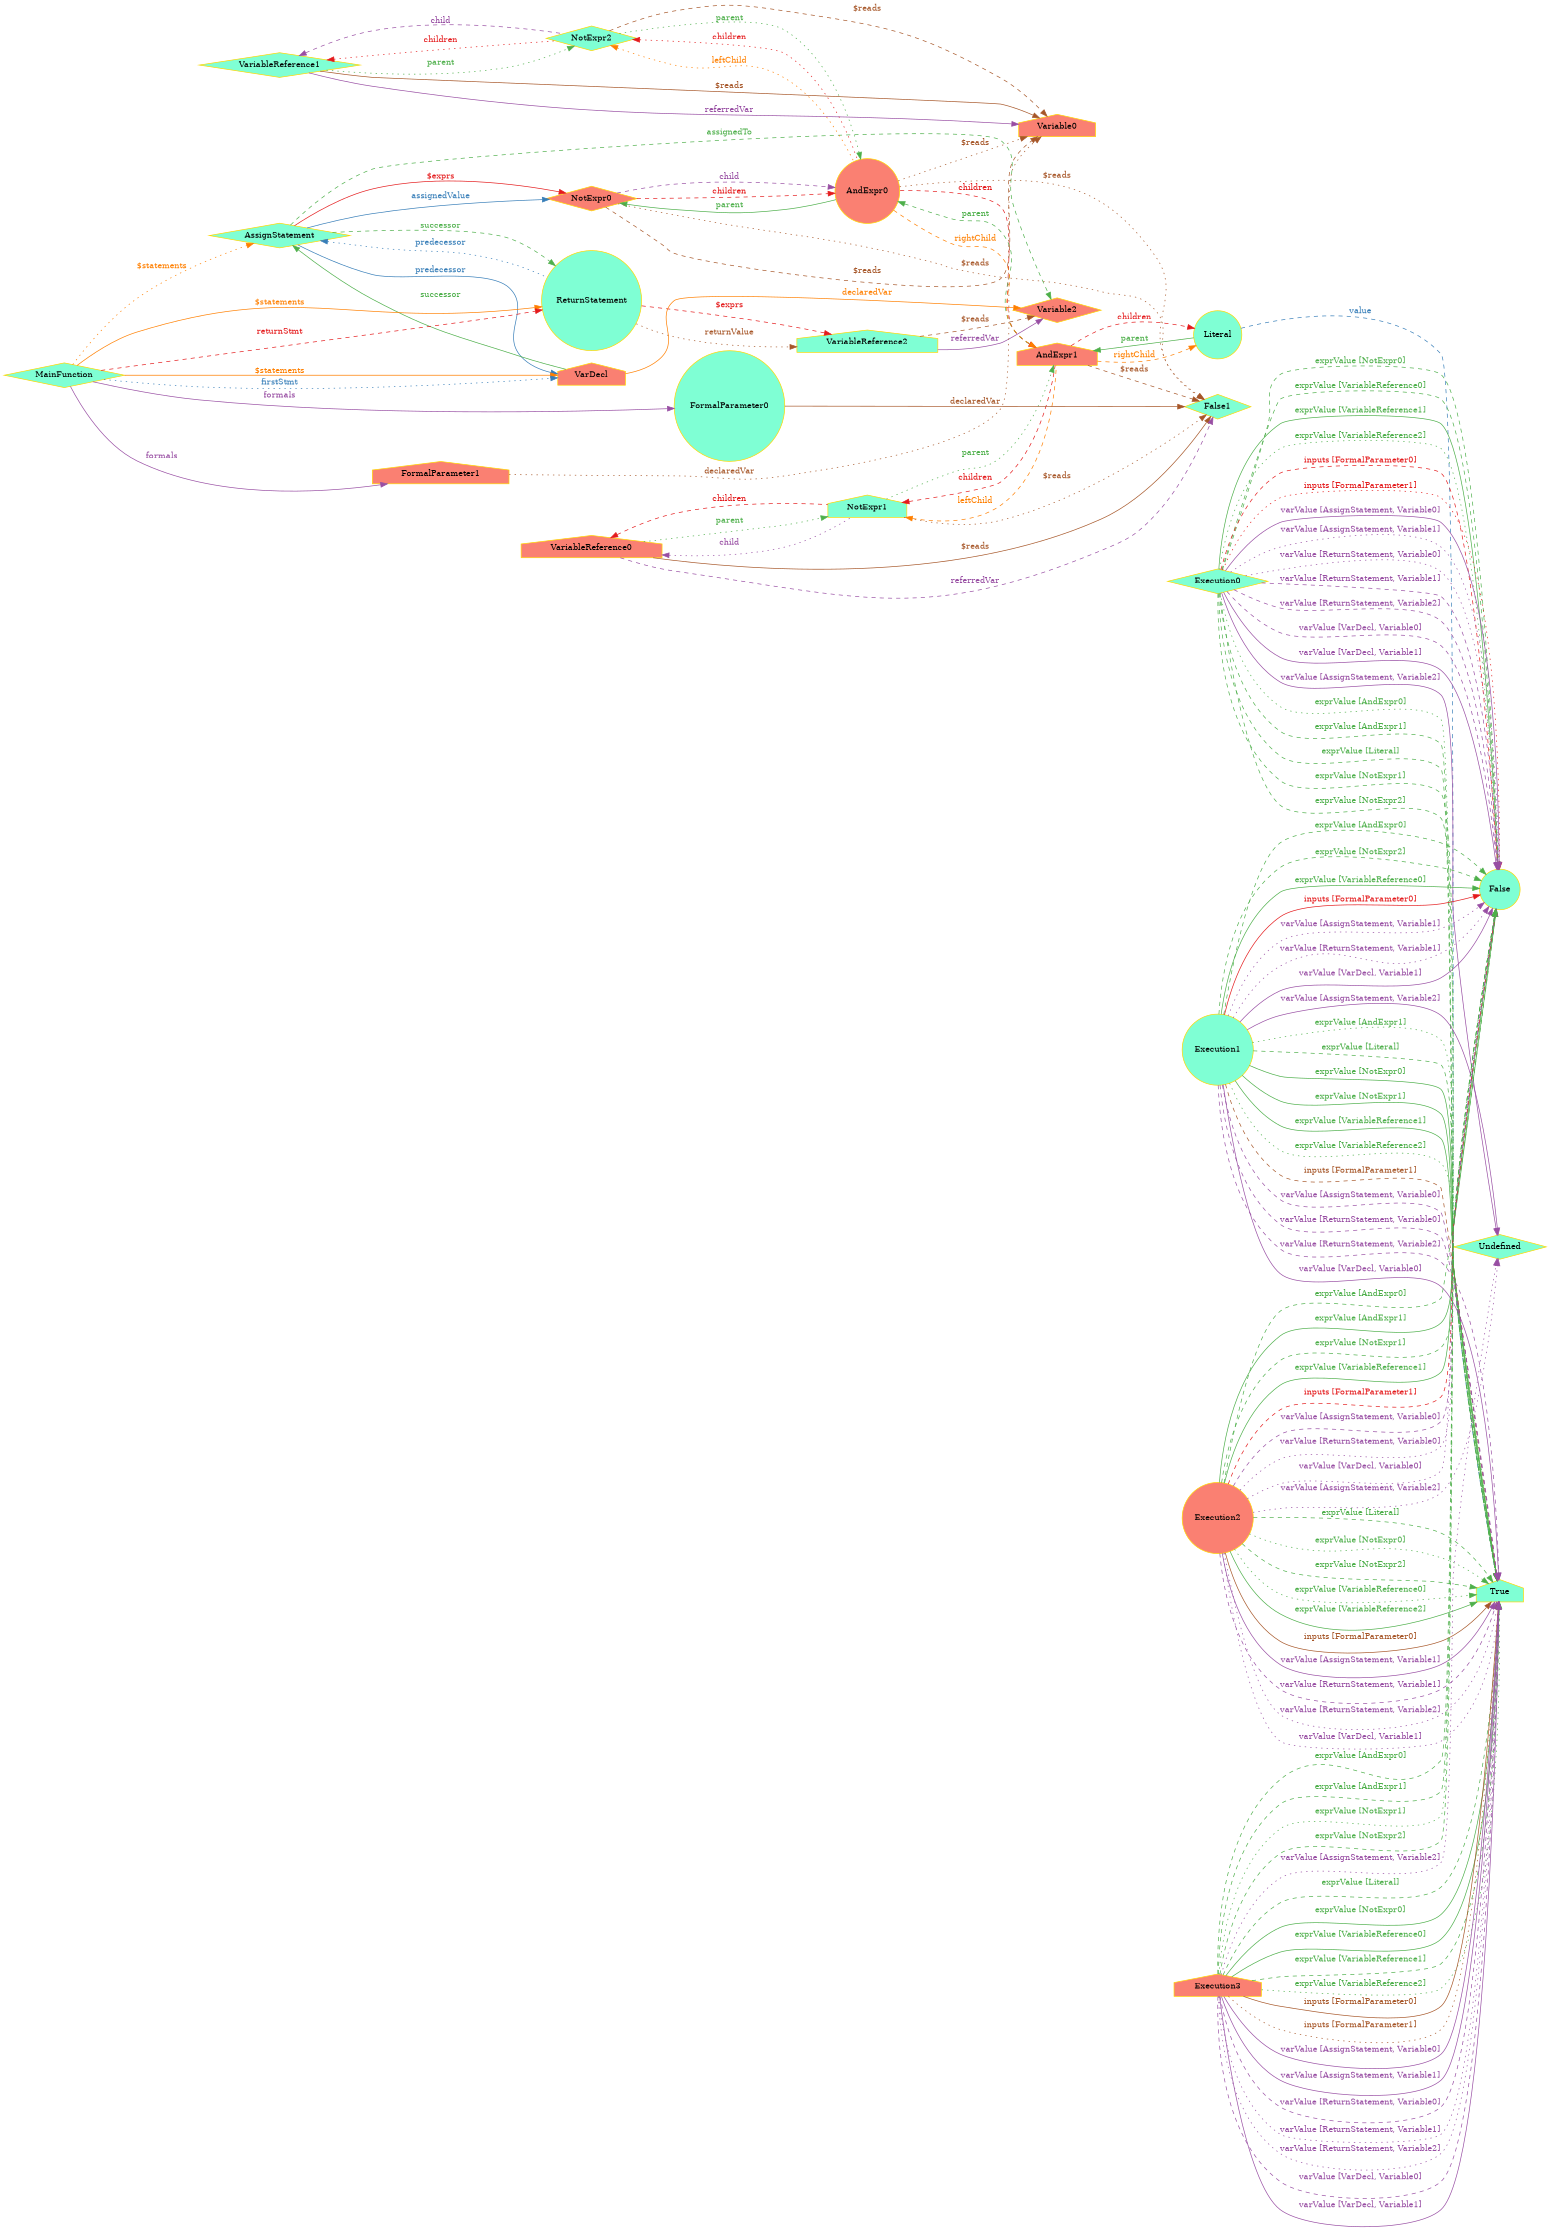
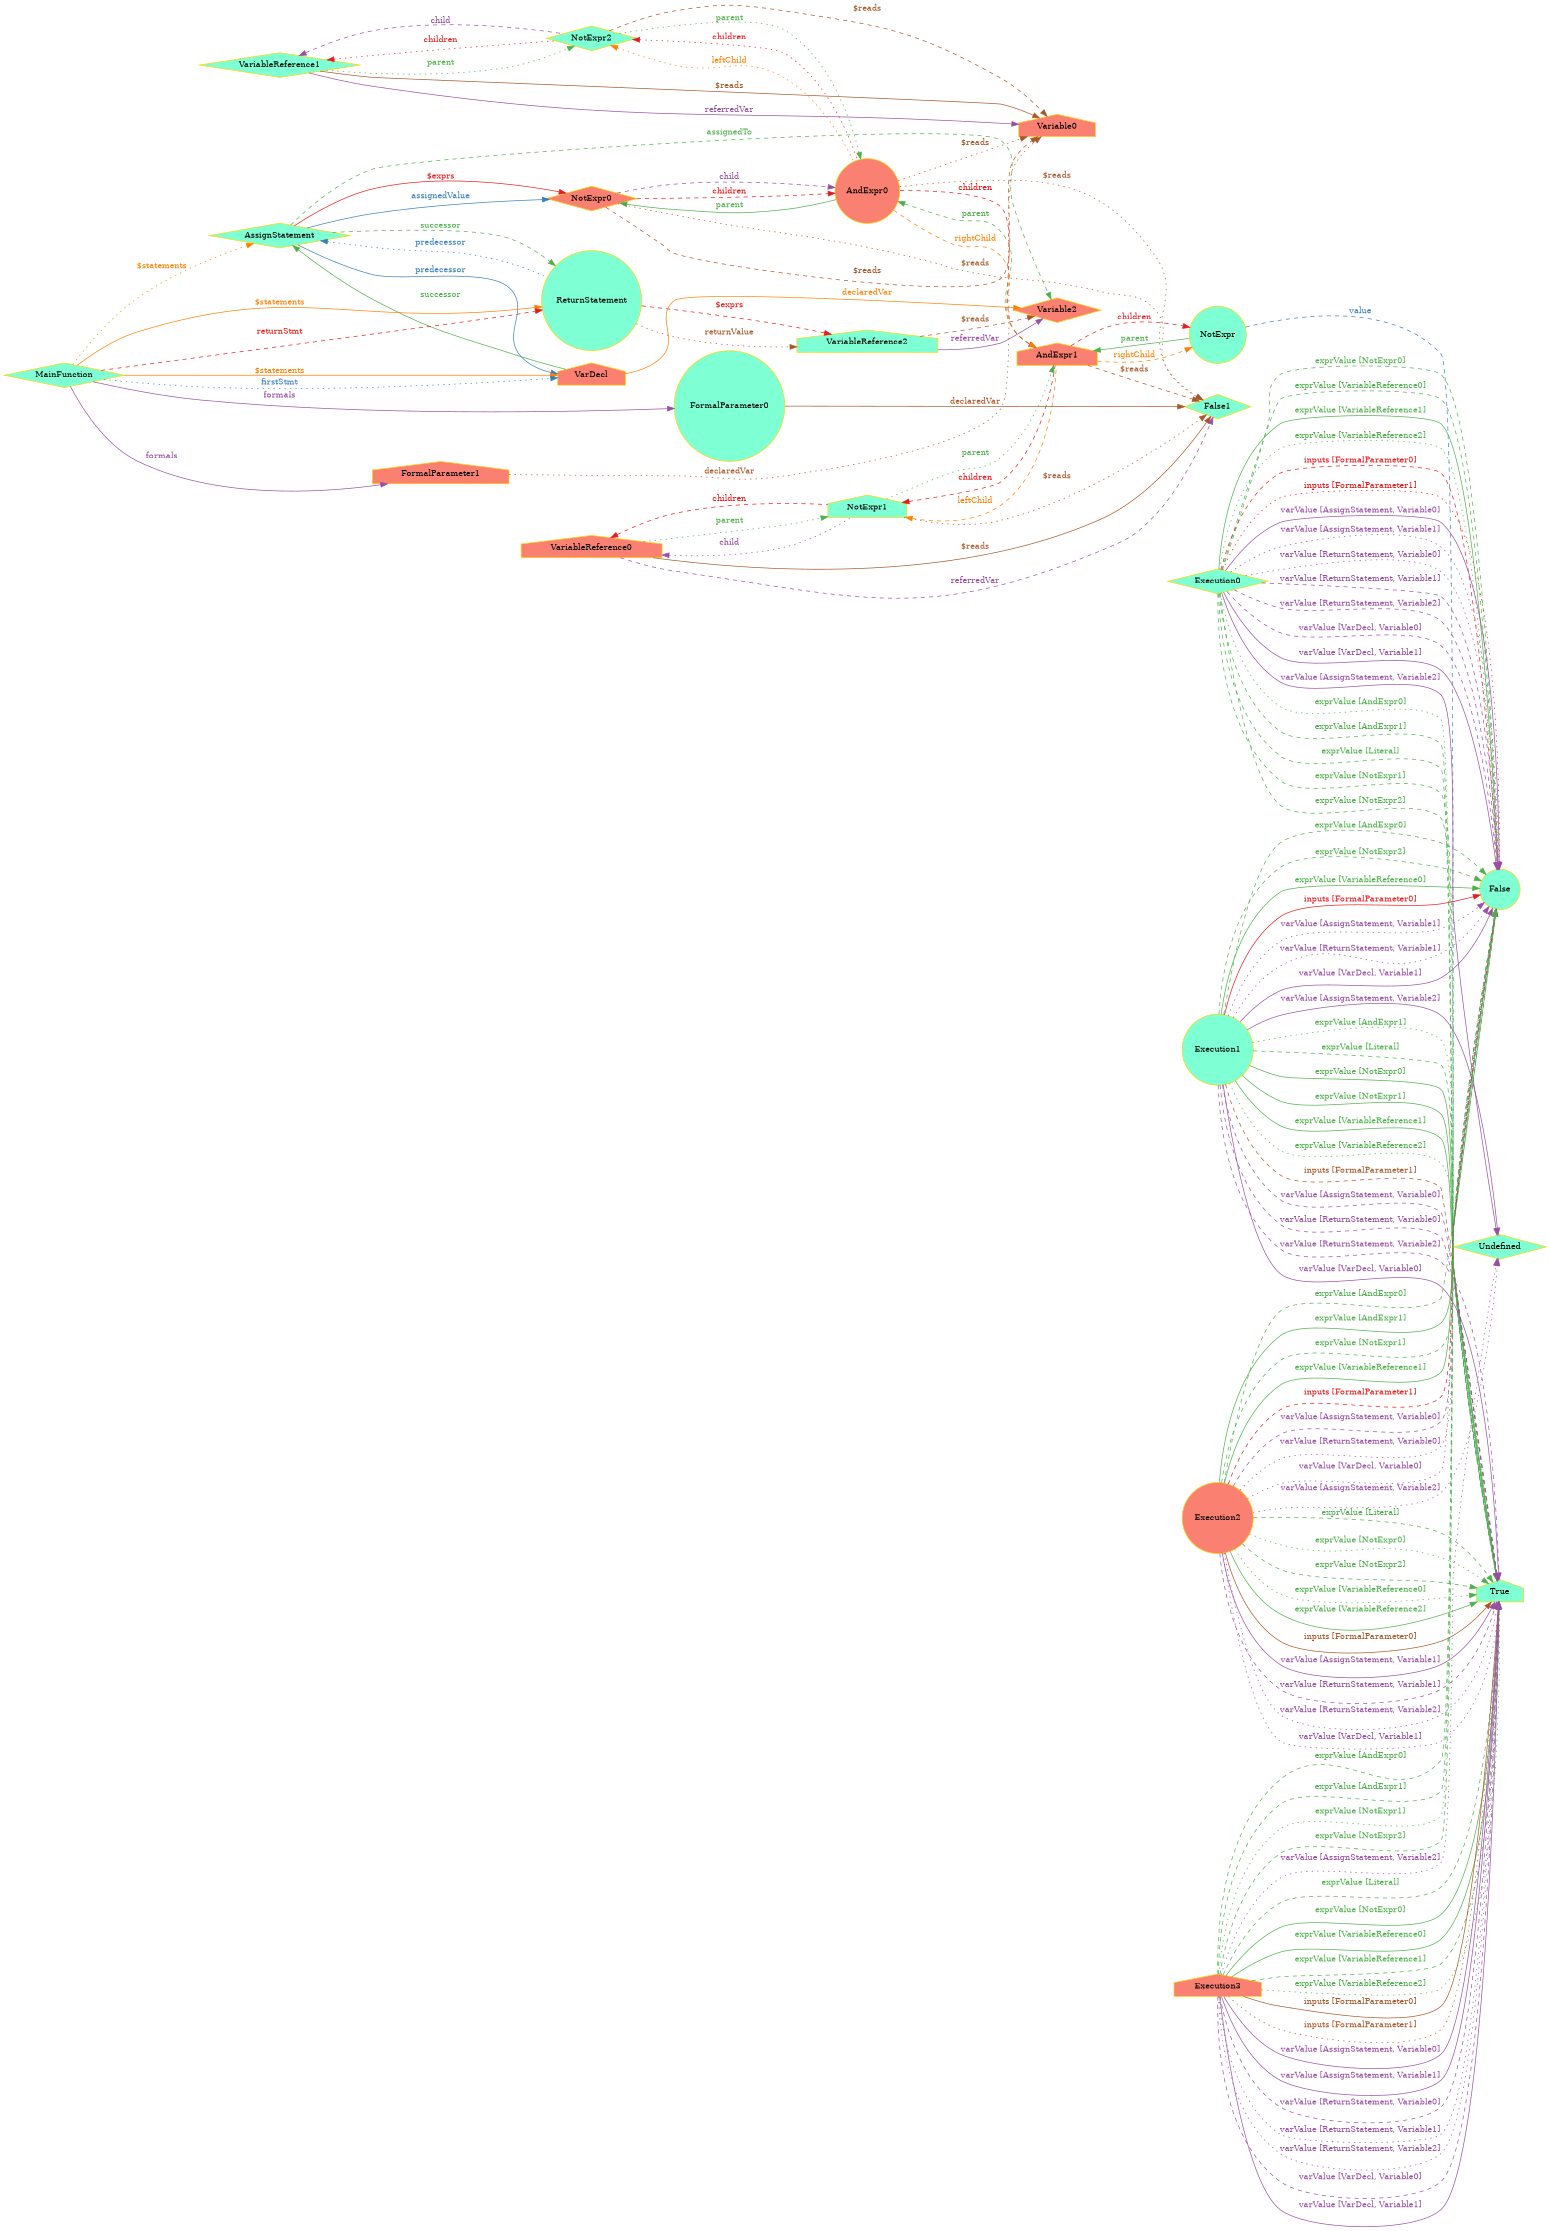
(1218, 335) -> (1218, 335)
